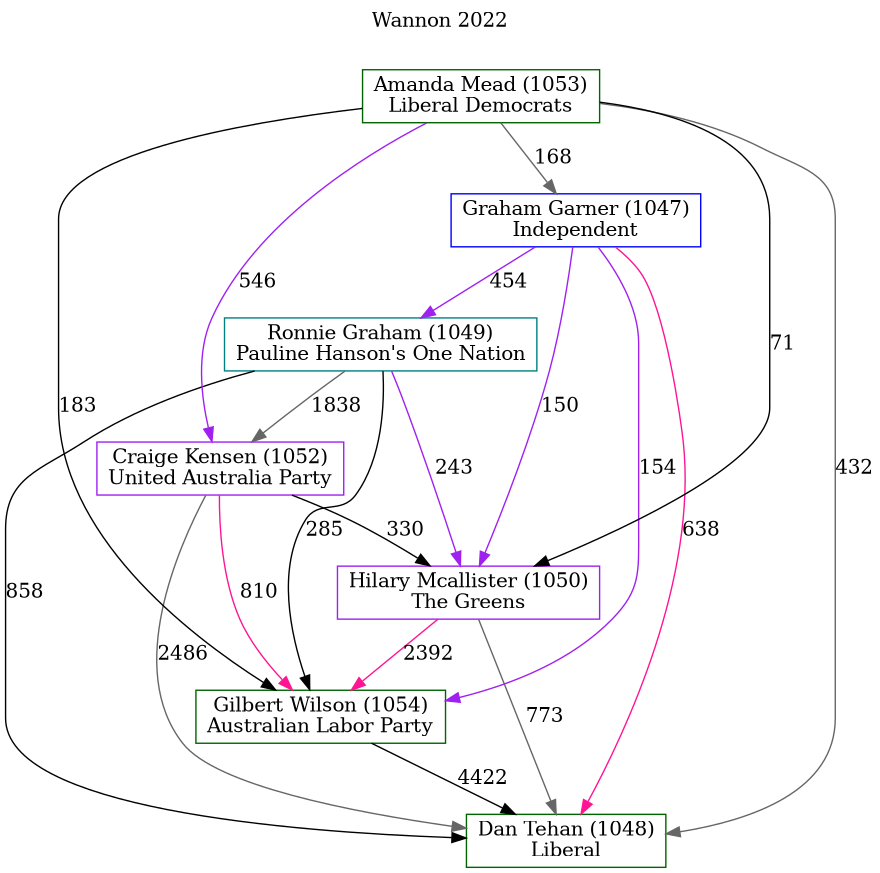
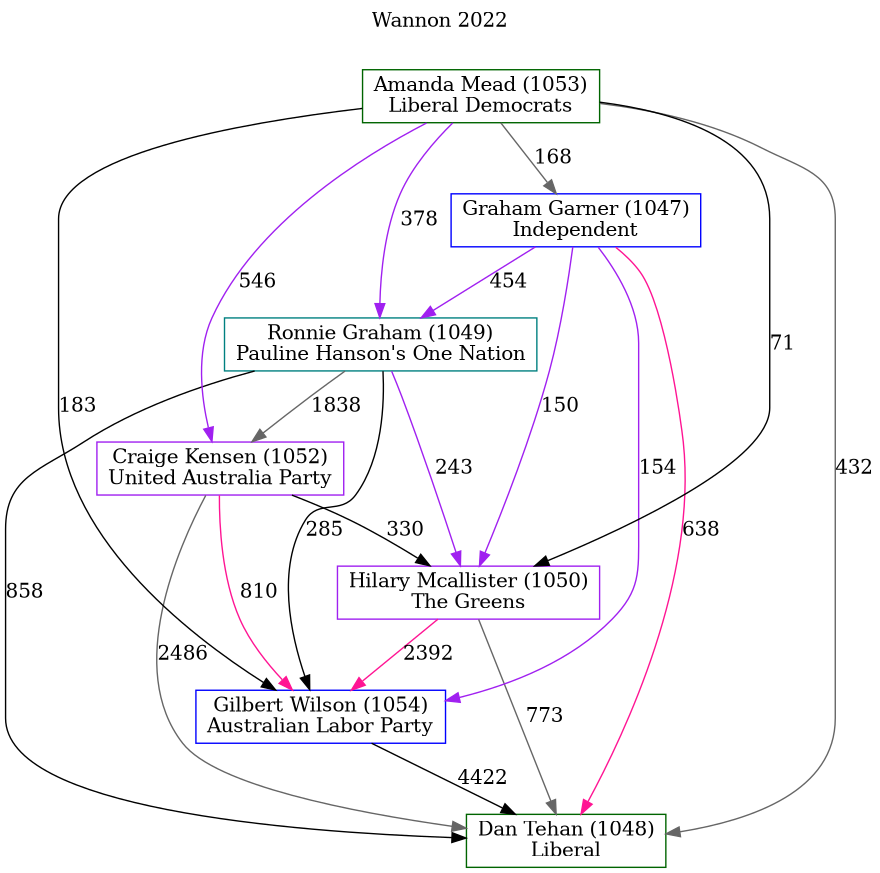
none -> (396, 205)
(321, 717) -> (321, 717)
